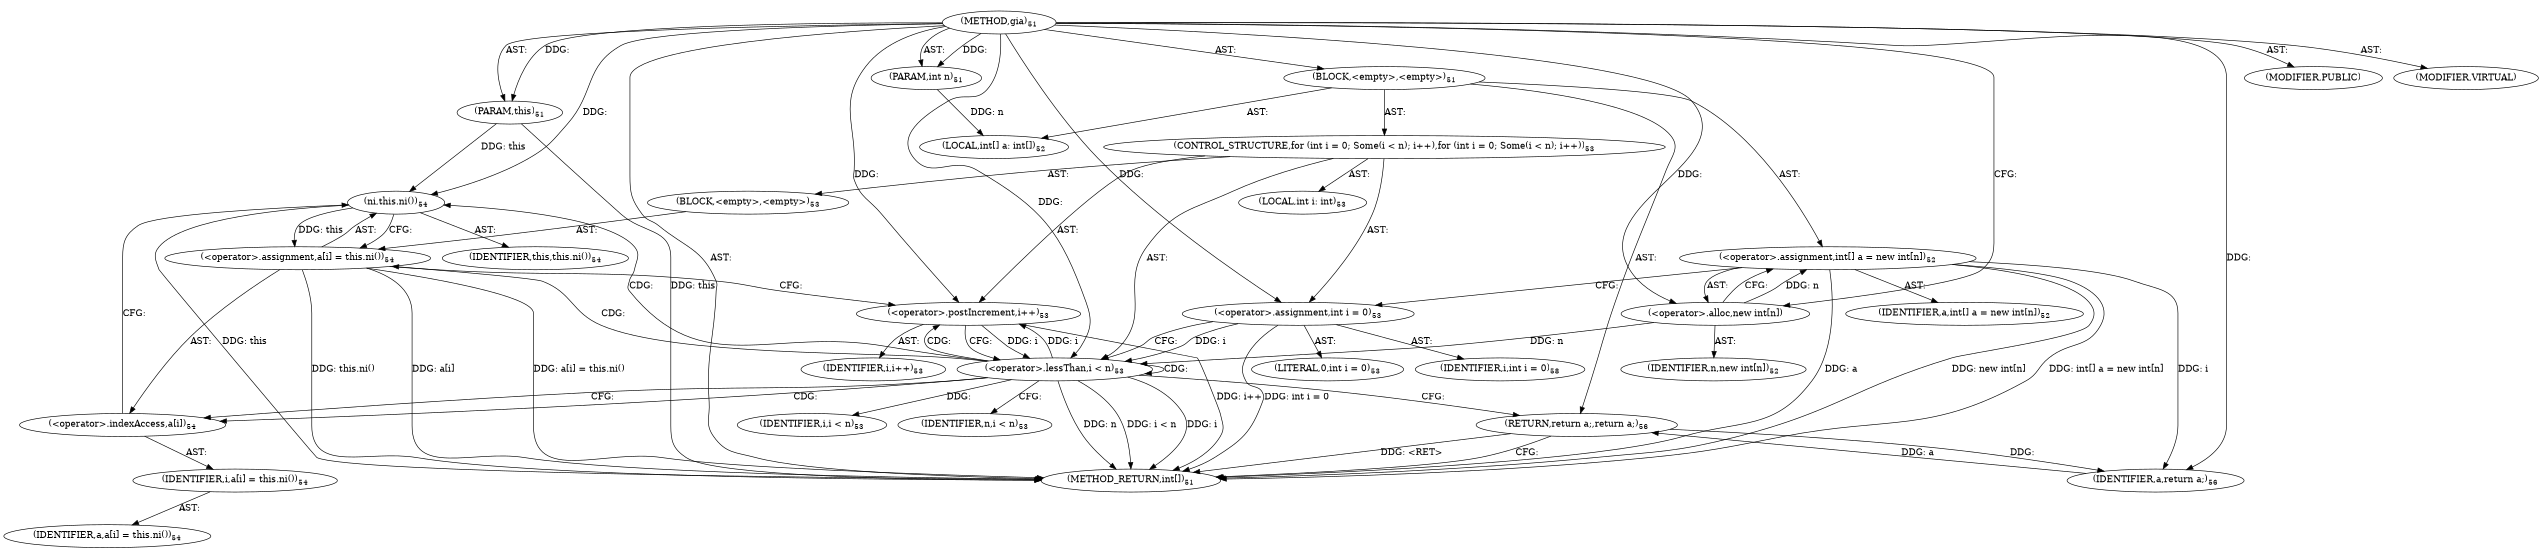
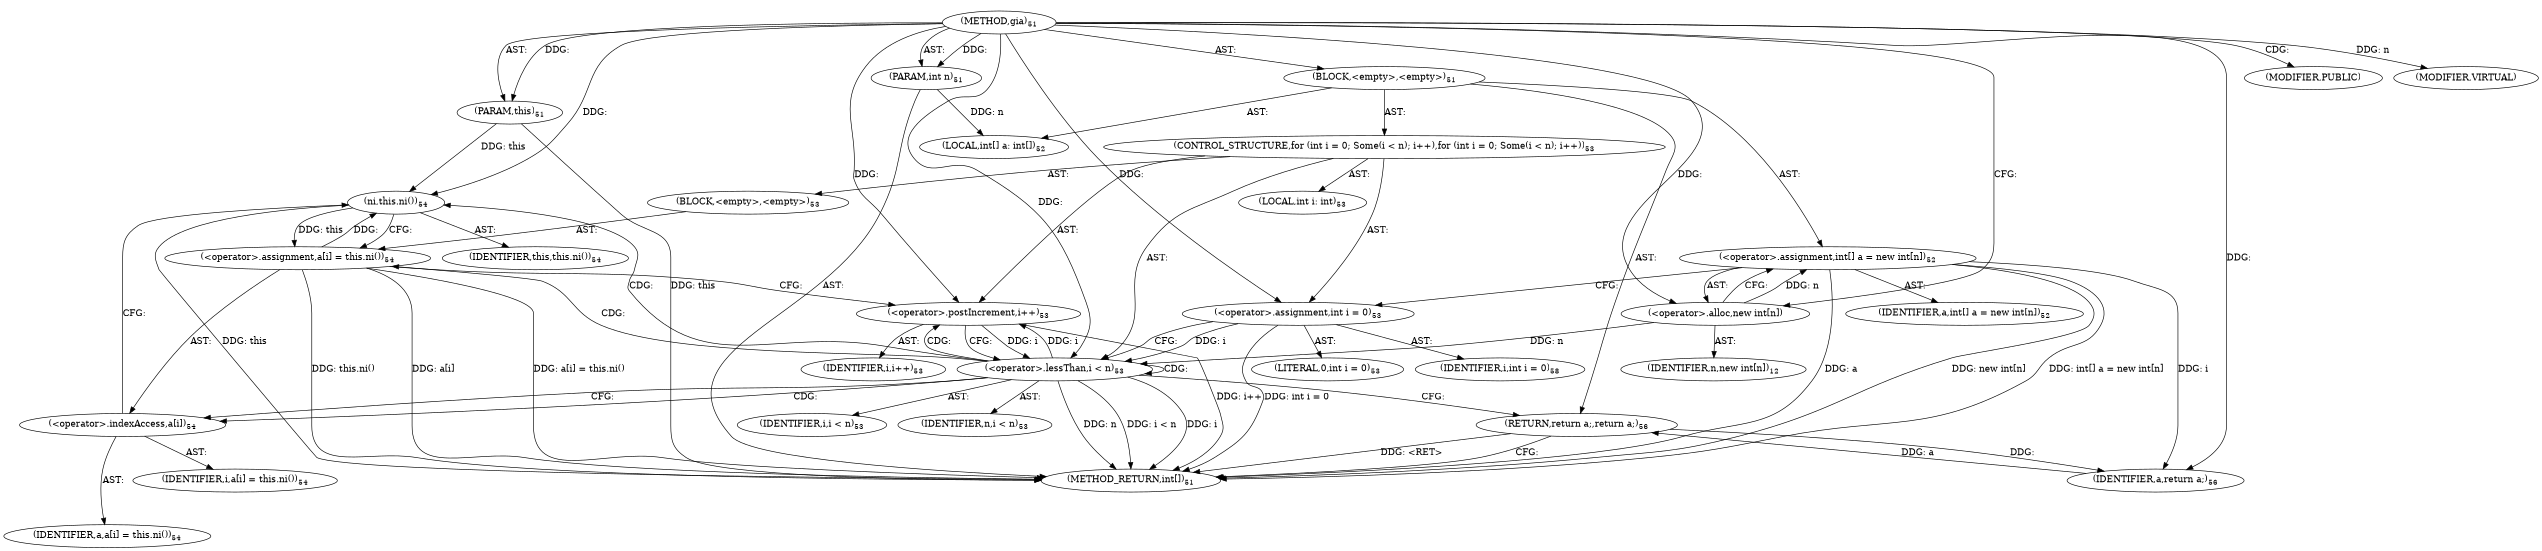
(2279, 50) -> (2279, 50)
(2373, 50) -> (2373, 50)
(367, 230) -> (367, 230)
(693, 250) -> (714, 383)
(1774, 368) -> (1774, 368)
(960, 397) -> (960, 397)
(1032, 397) -> (1032, 397)
(174, 507) -> (102, 476)
